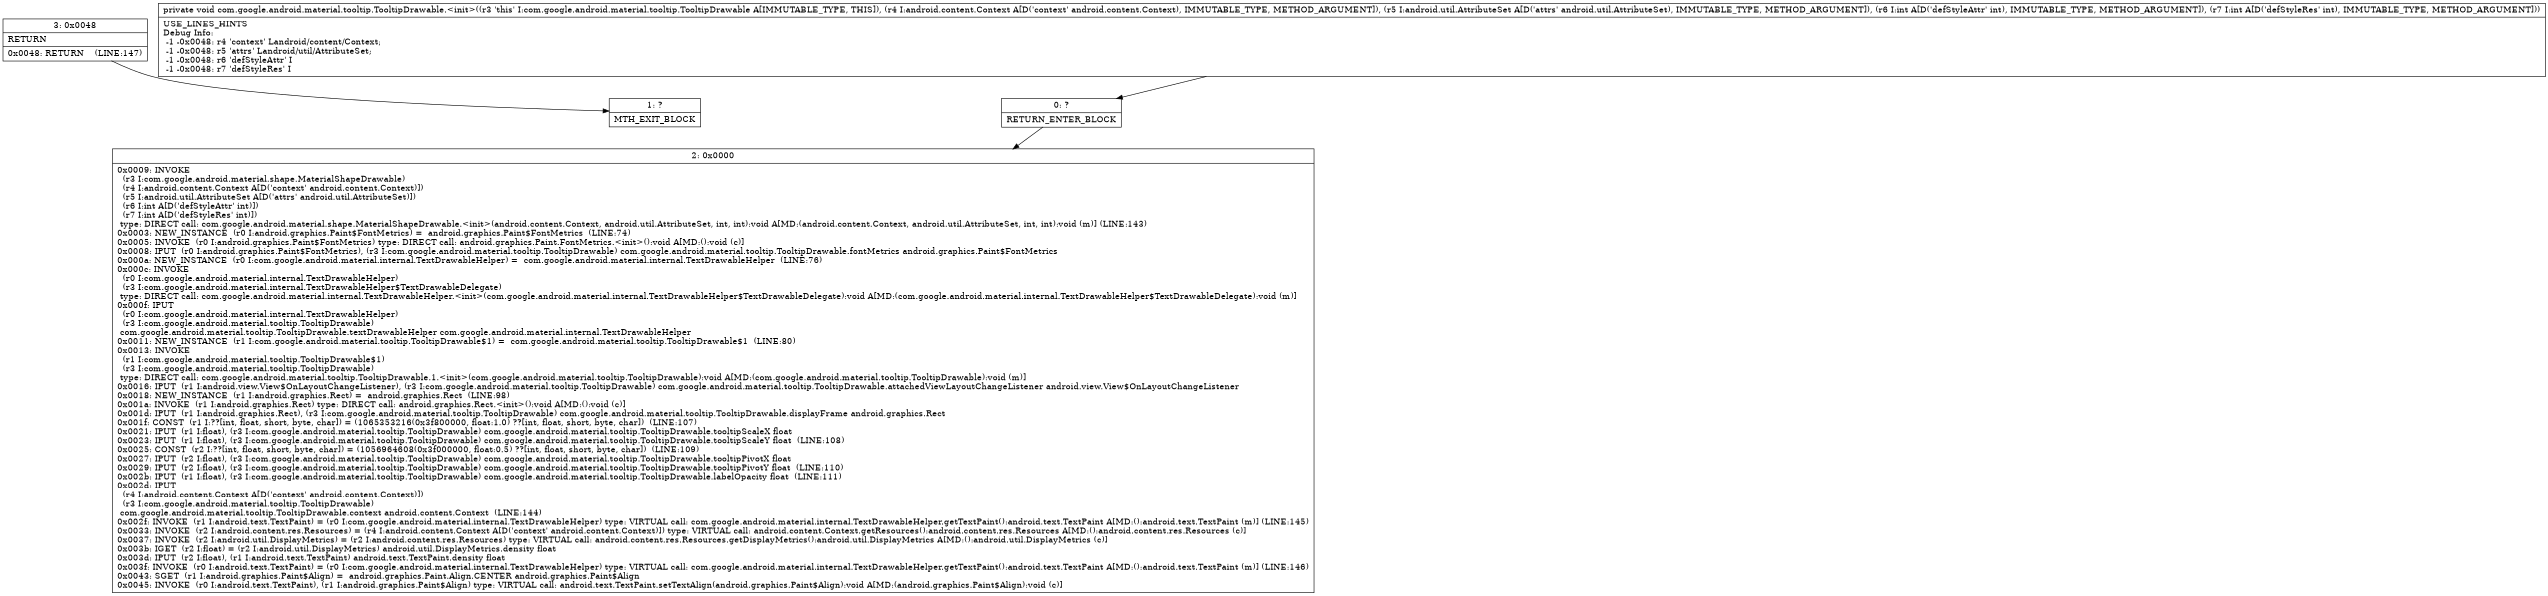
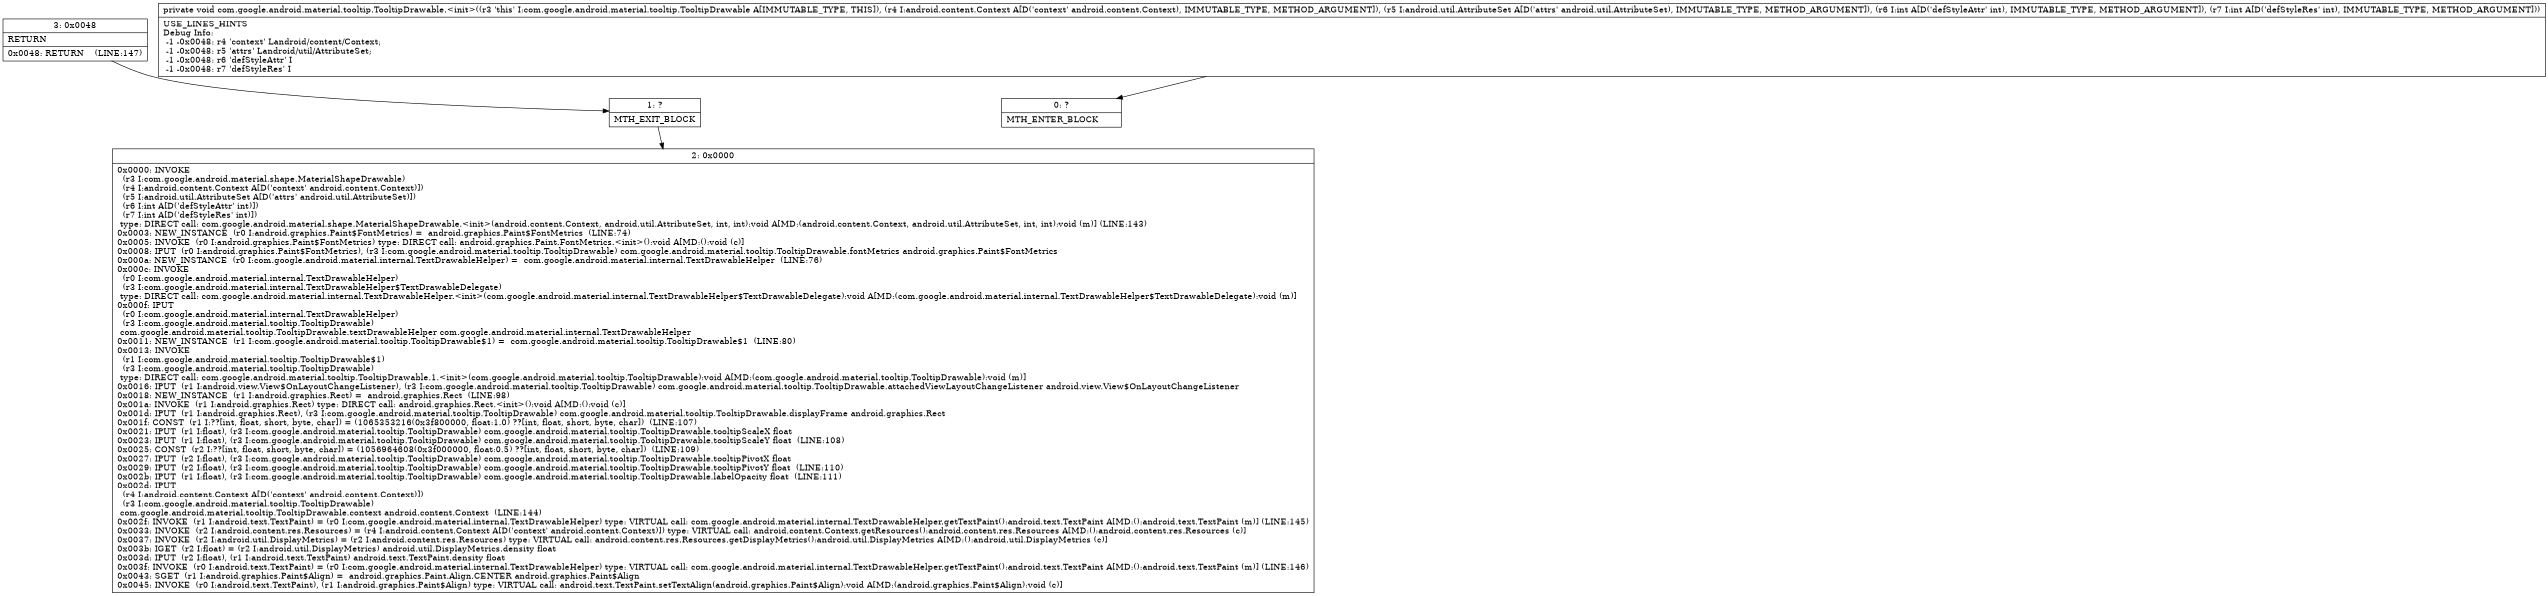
(1061, 120) -> (1053, 120)
(1030, 136) -> (660, 135)
(157, 170) -> (157, 170)
